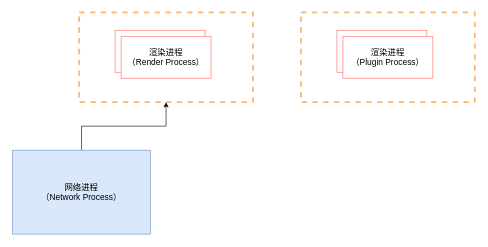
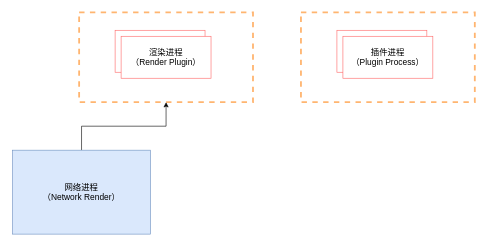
(166, 57) -> (166, 57)
(388, 57) -> (388, 57)
(81, 192) -> (81, 192)
